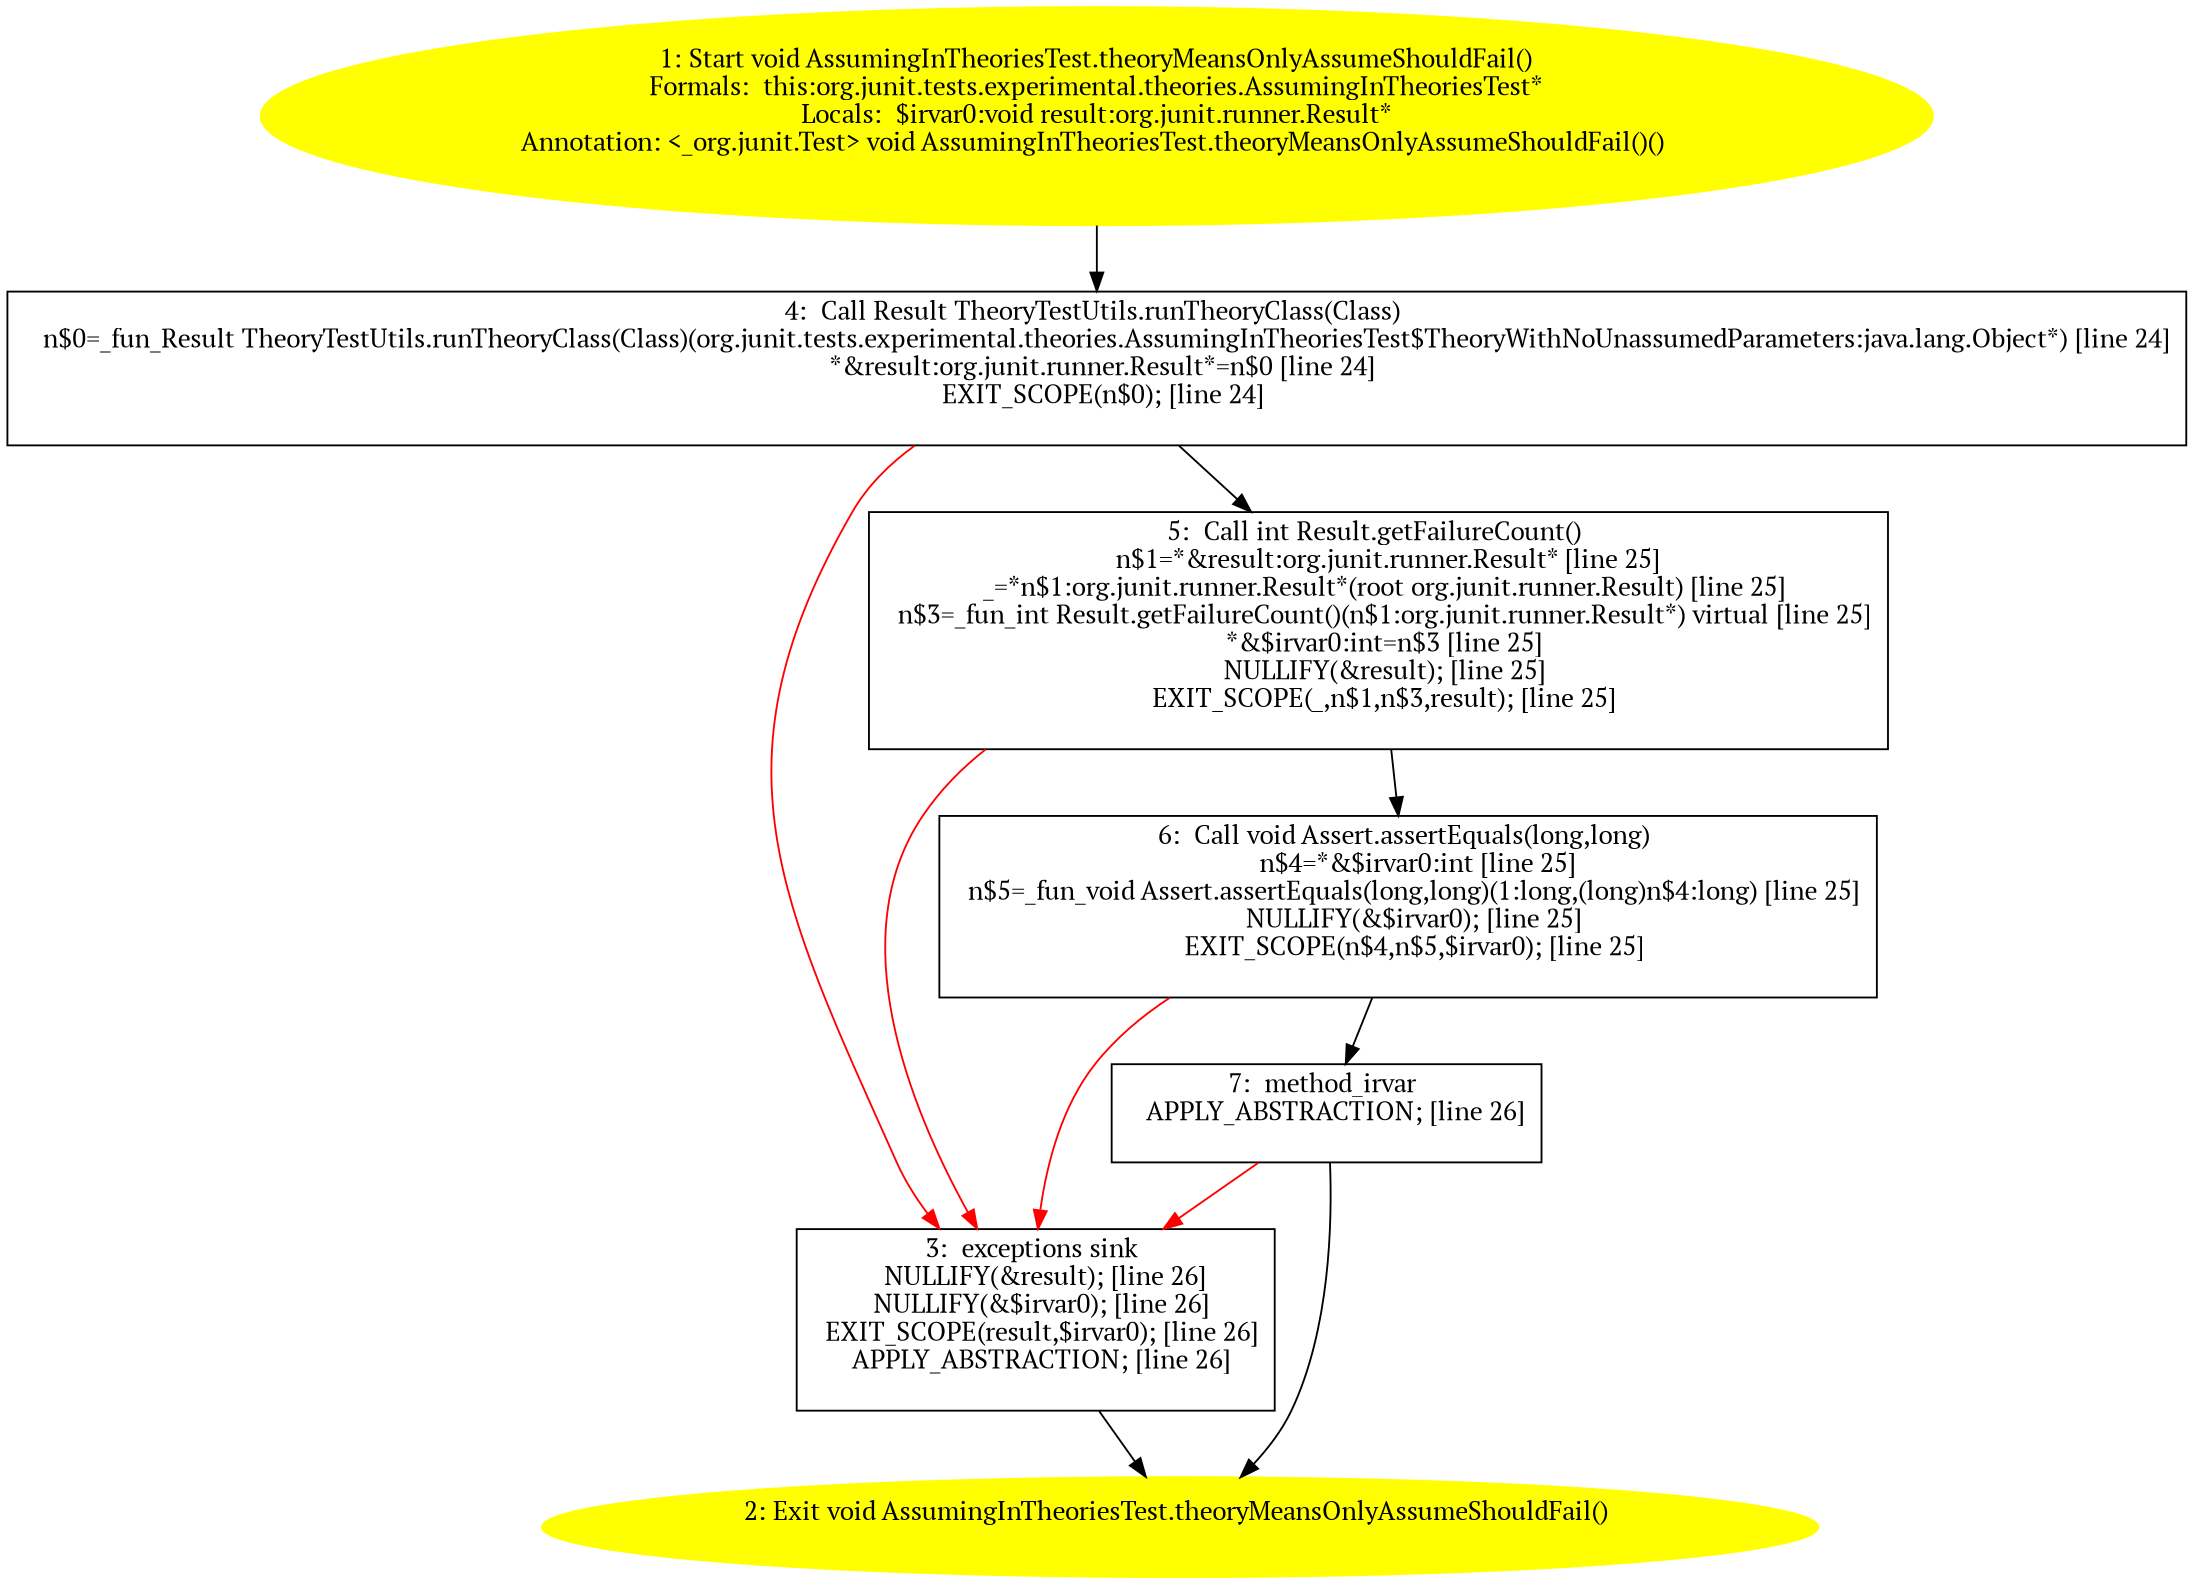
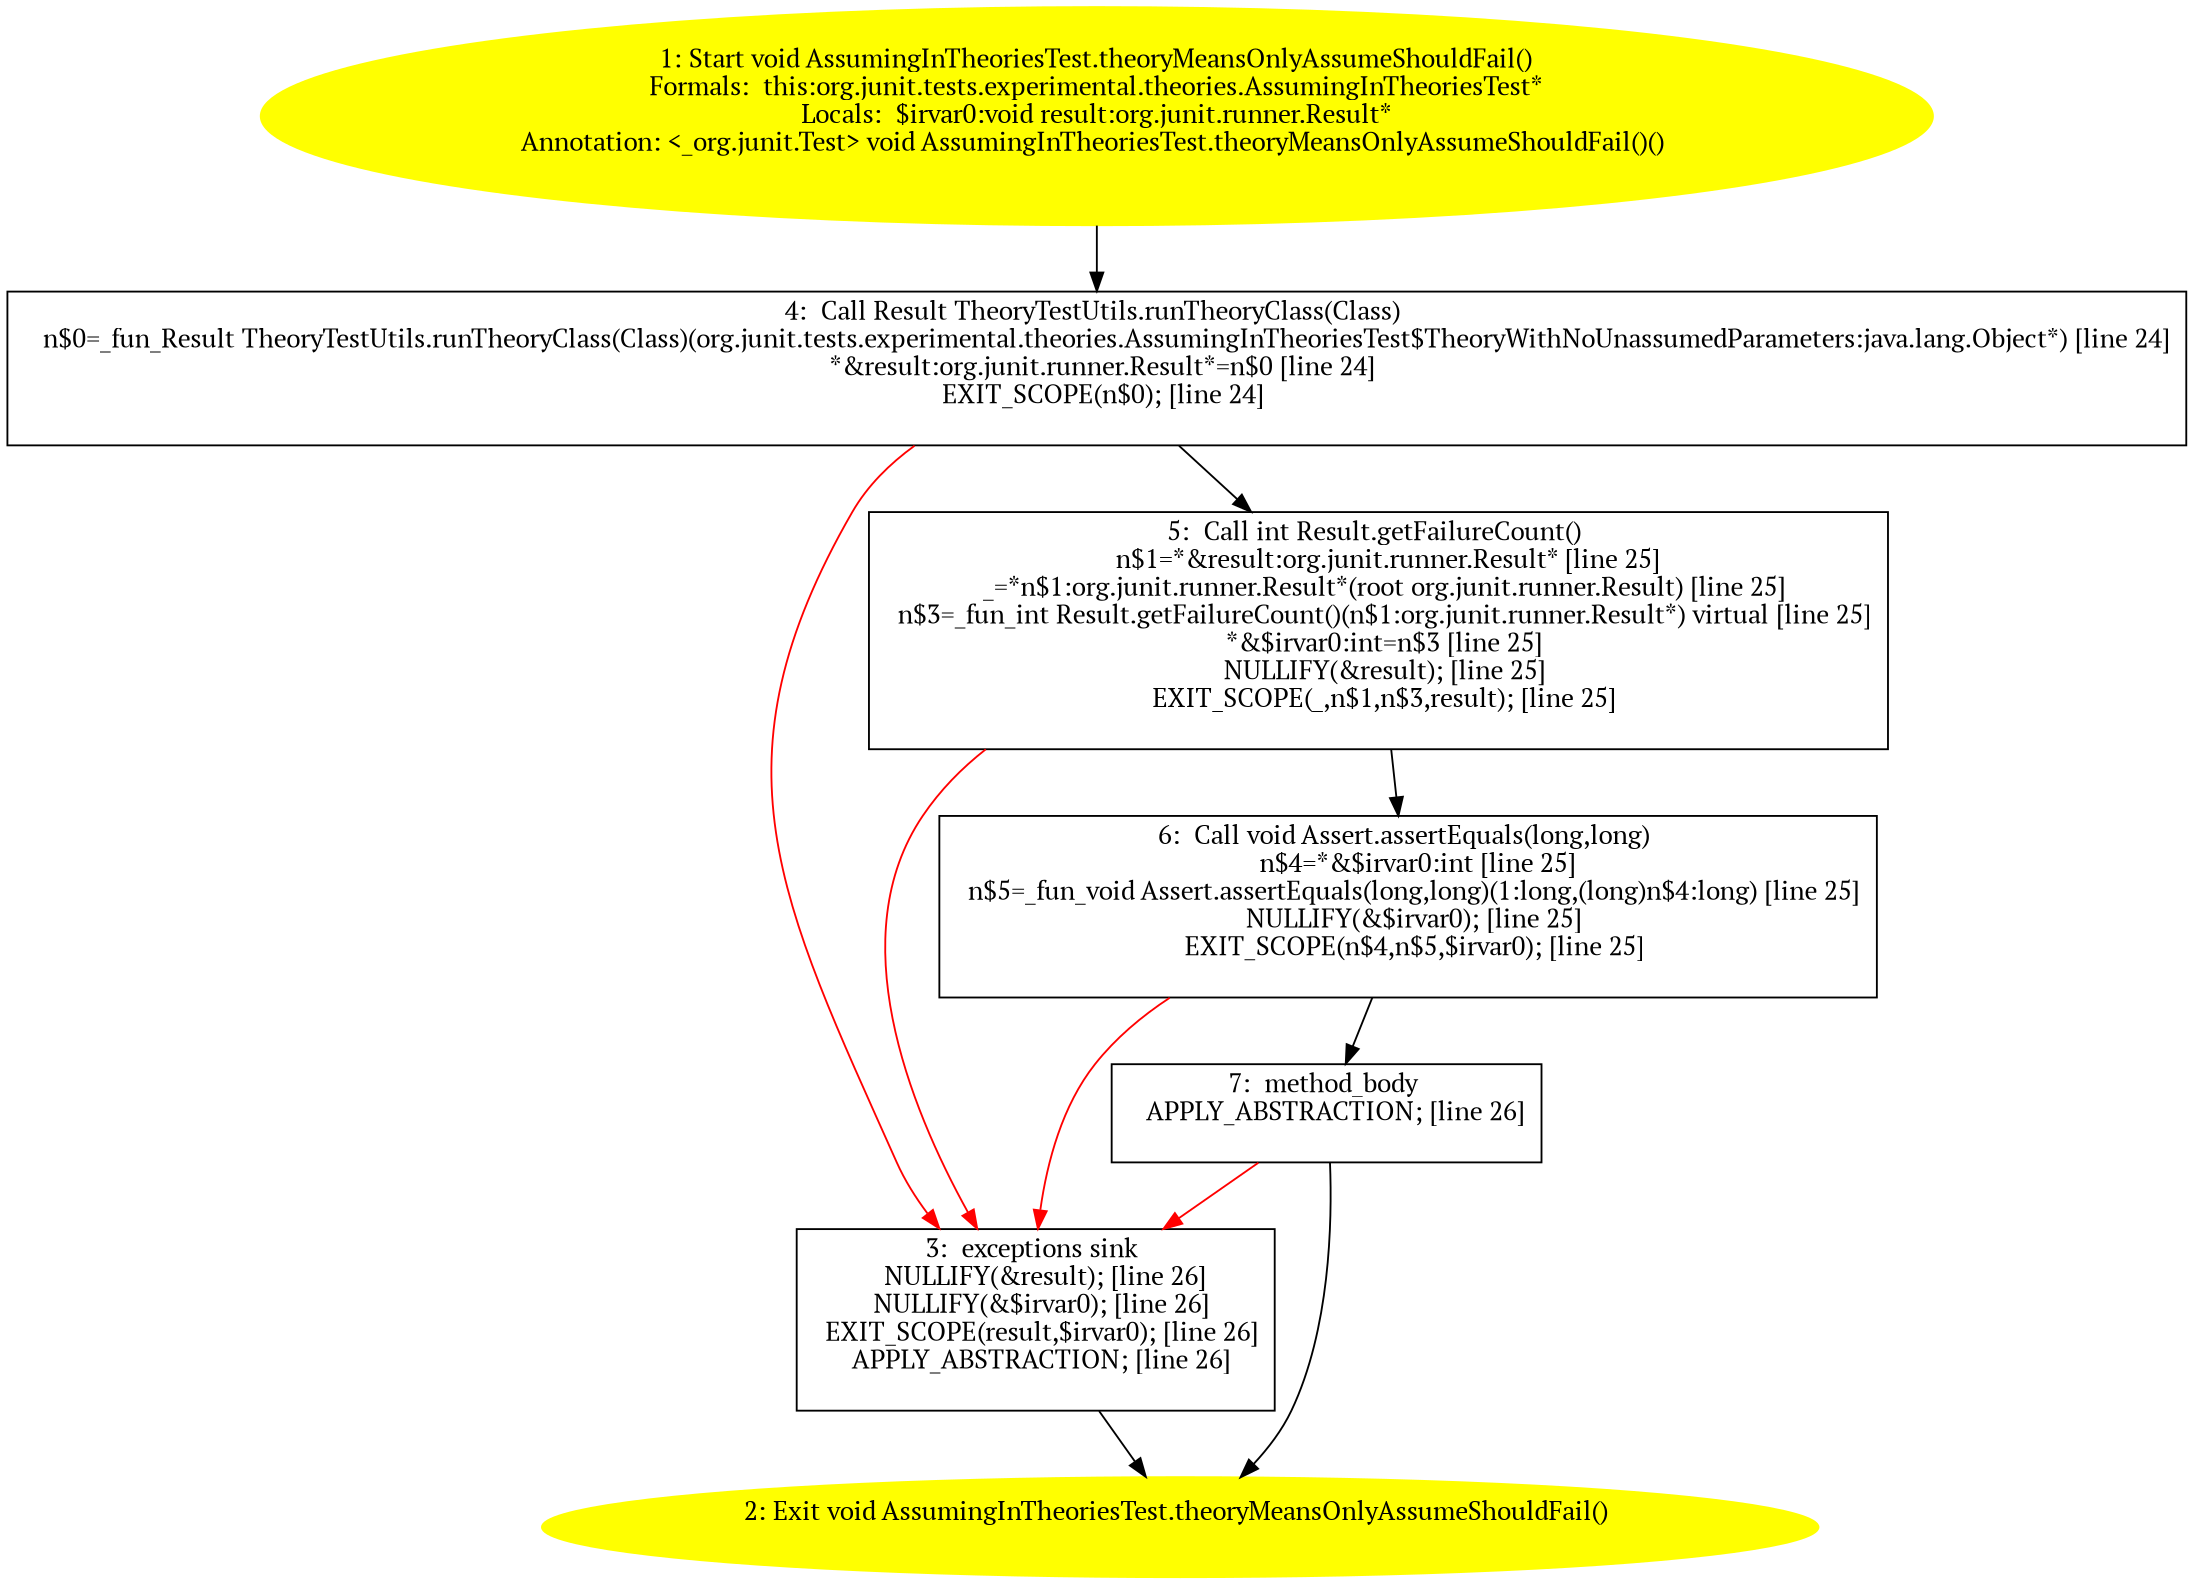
(1327, 1113) -> (1327, 1113)
